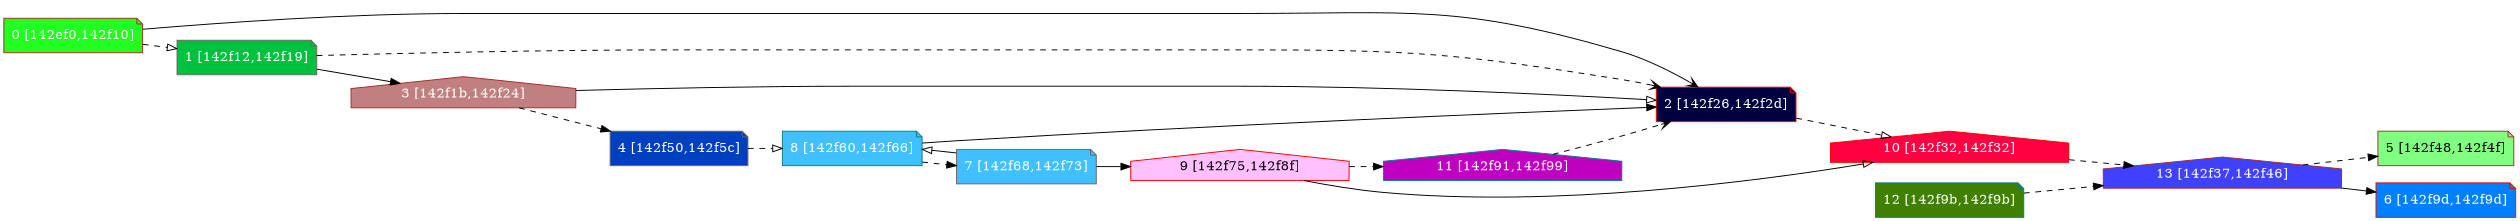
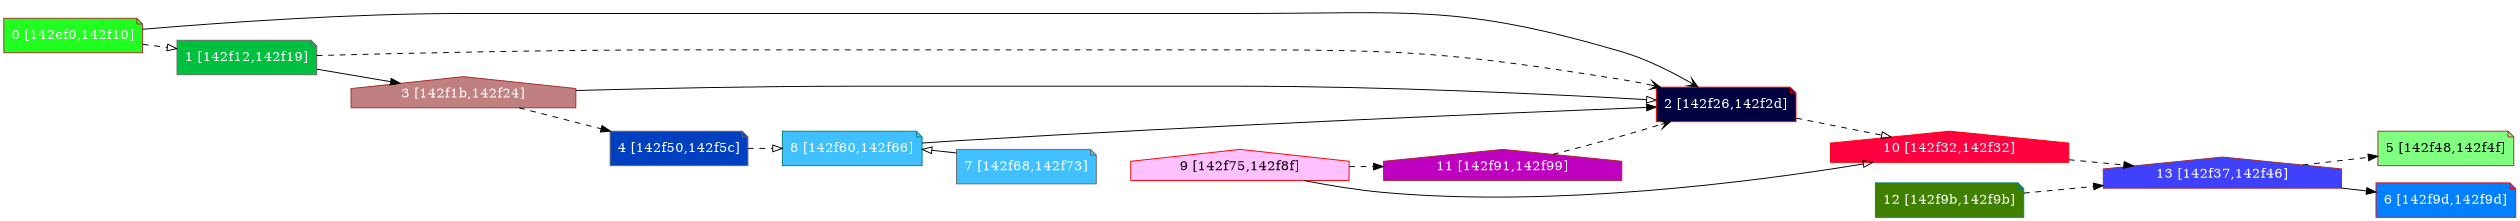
(935, 163) -> none
(1109, 167) -> none
(1503, 167) -> (1503, 167)
